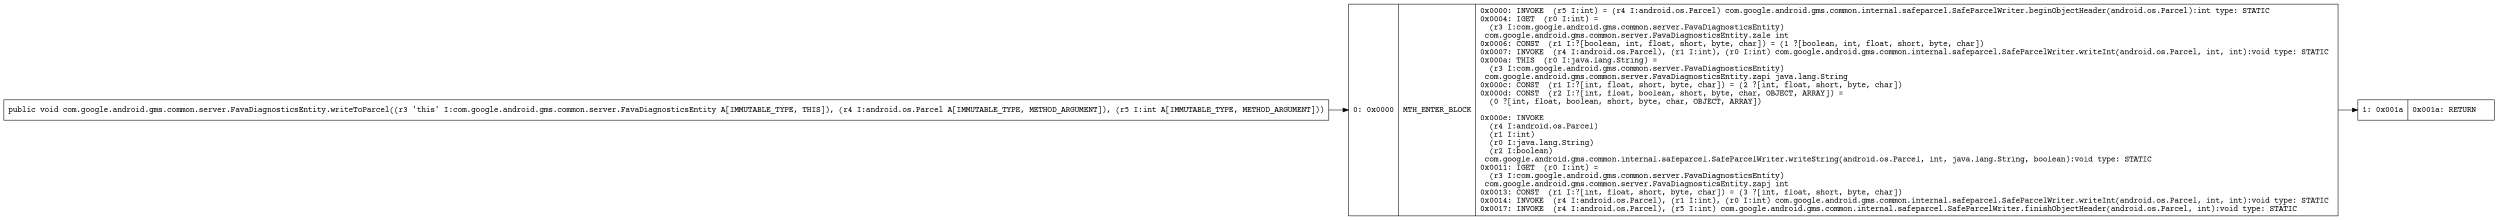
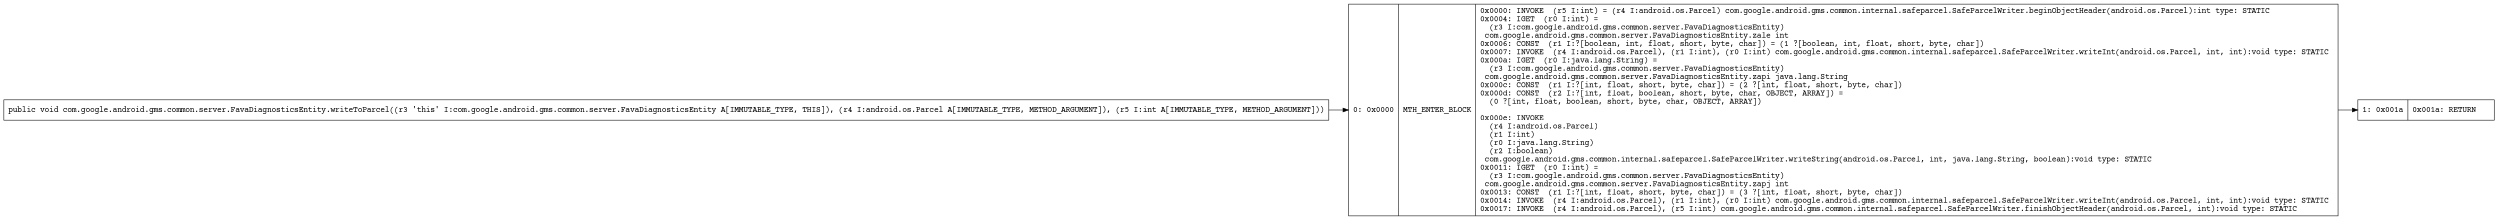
(1571, 60) -> (1571, 60)
